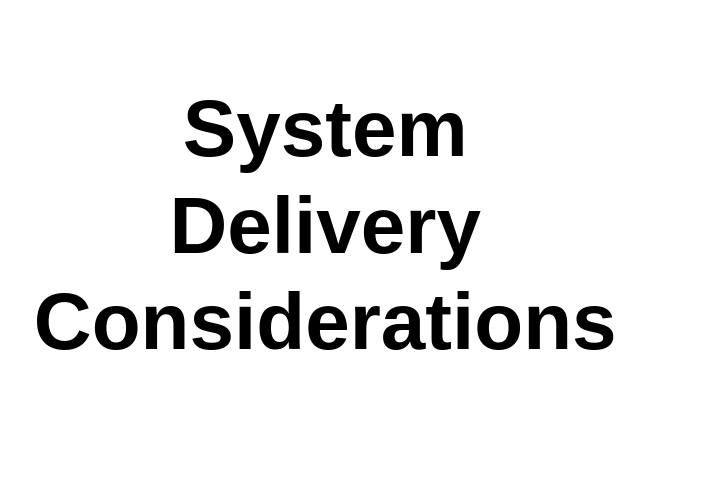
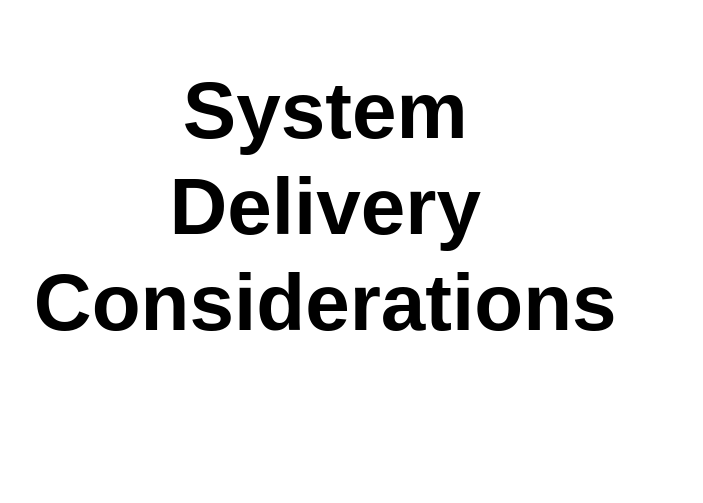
(326, 226) -> (326, 207)
